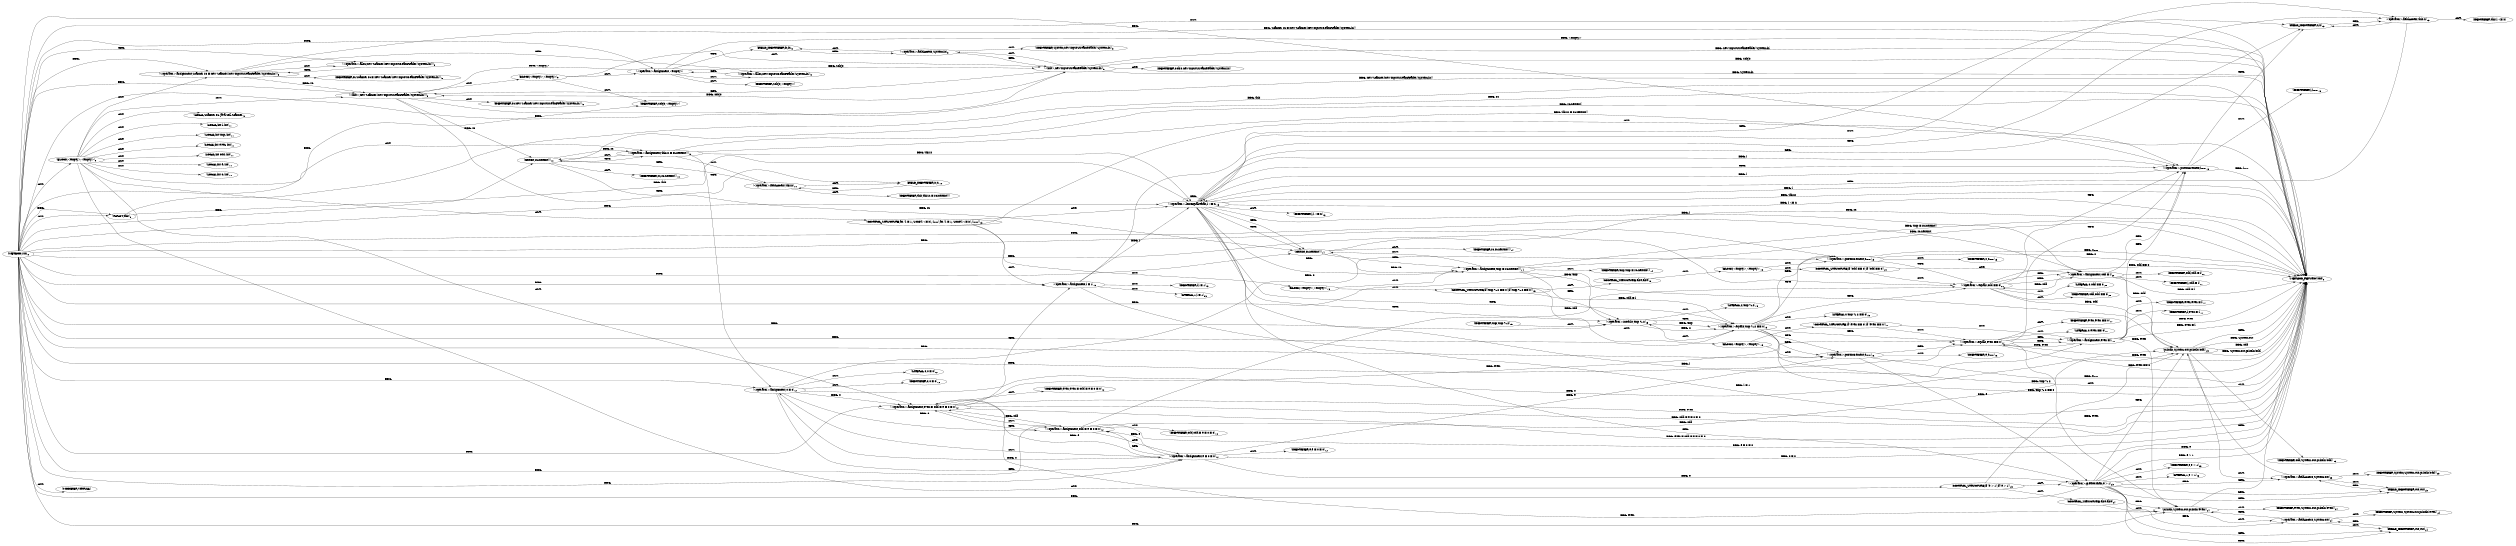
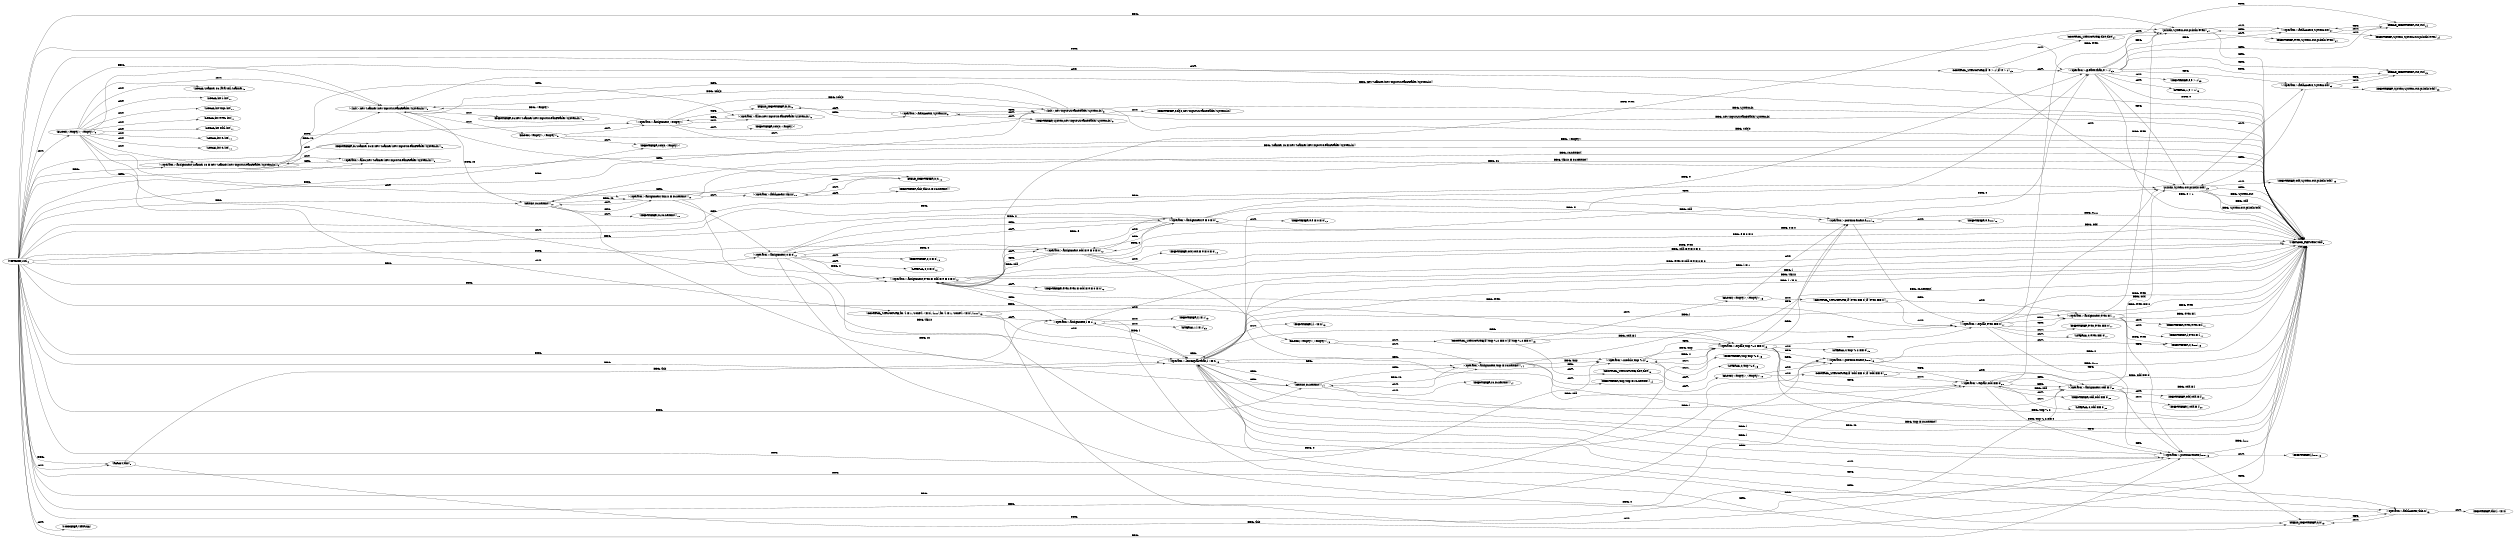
(1561, 327) -> (1685, 375)
(2040, 347) -> (2135, 340)
(1479, 390) -> (1597, 504)
(943, 498) -> (953, 50)
